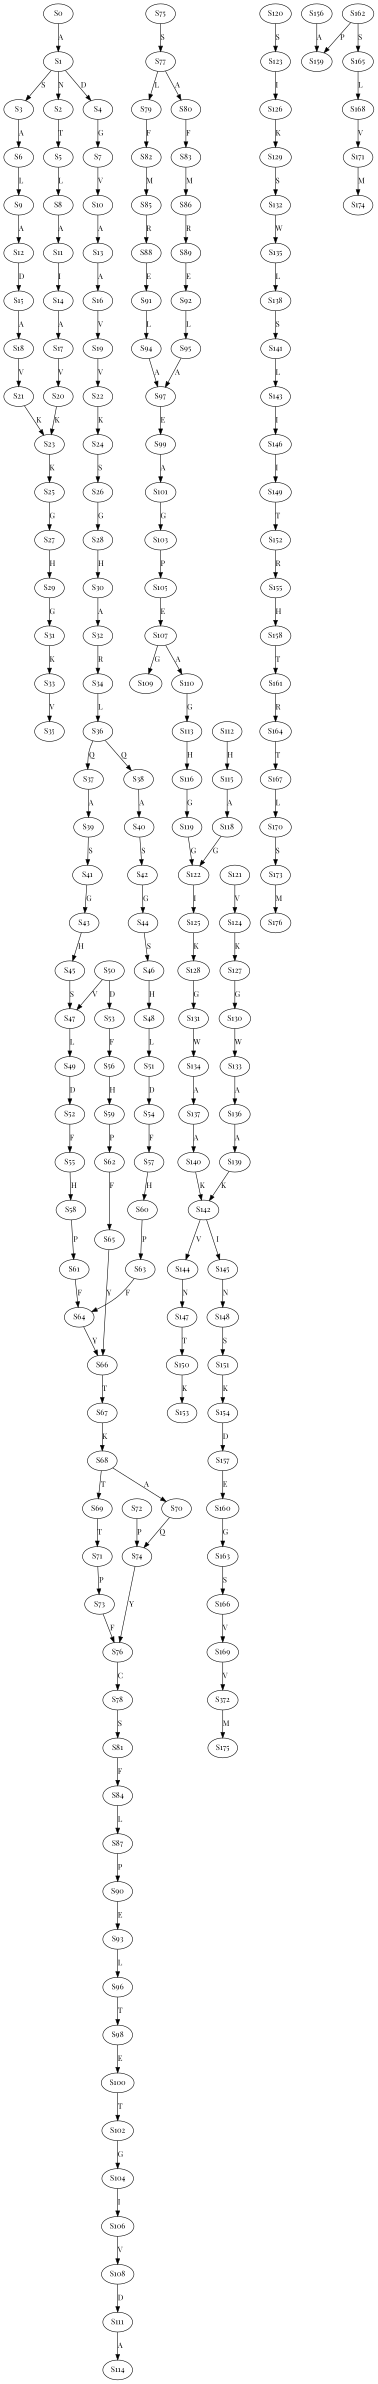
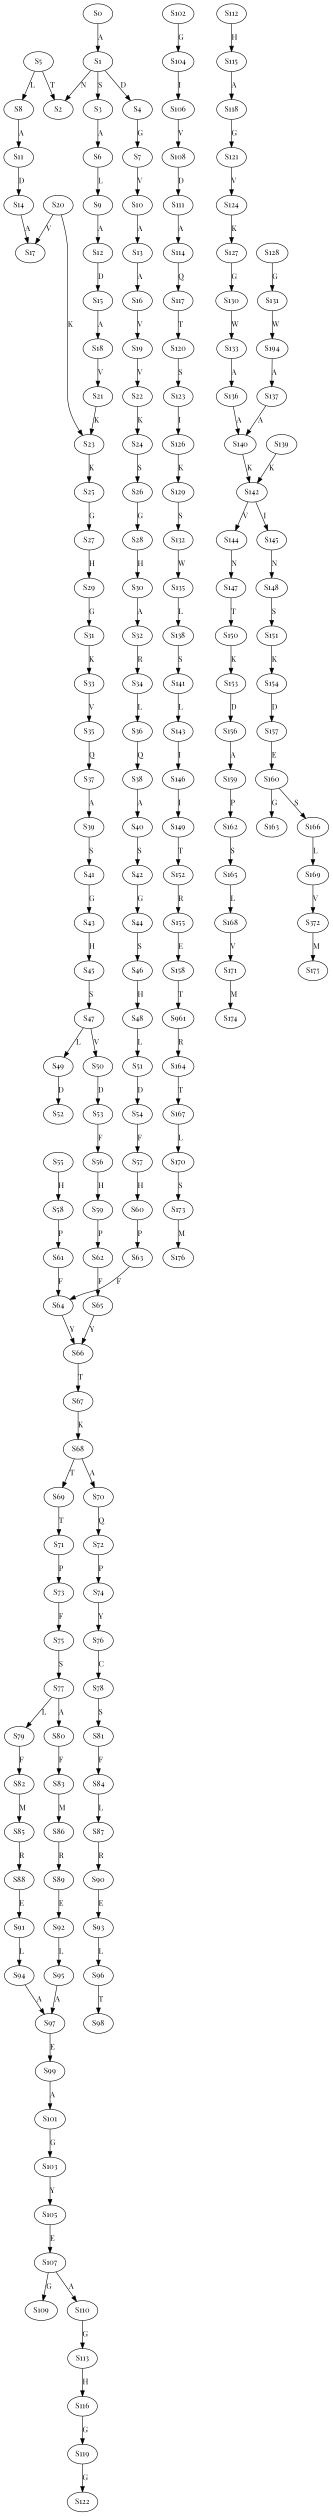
(339, 36) -> (230, 801)
(58, 131) -> (47, 83)
(60, 277) -> (21, 181)
none -> (178, 301)
(58, 370) -> (46, 227)
(163, 564) -> (53, 2191)
(279, 612) -> (181, 947)
(276, 684) -> (178, 1019)
none -> (231, 705)
(89, 752) -> (89, 753)
(212, 849) -> (232, 131)
(194, 923) -> none
(91, 993) -> (93, 1040)
(194, 1066) -> (272, 349)
(70, 1135) -> none
(235, 1135) -> (235, 418)
(159, 1530) -> (98, 1518)
(223, 1578) -> (290, 801)
(108, 1626) -> (59, 1614)
(226, 1628) -> (315, 851)
(120, 1868) -> (101, 1856)
(118, 2083) -> none
